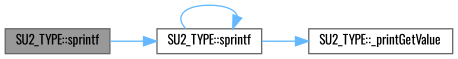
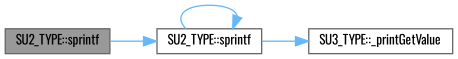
(381, 41) -> (381, 41)
